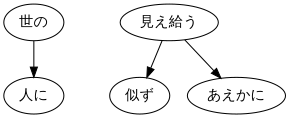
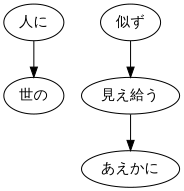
(34, 54) -> (34, 54)
(156, 54) -> (131, 54)
